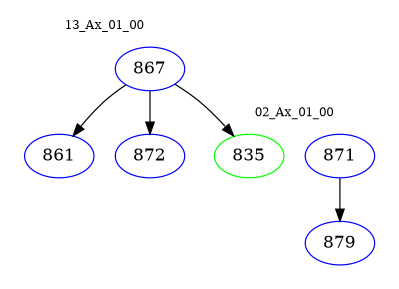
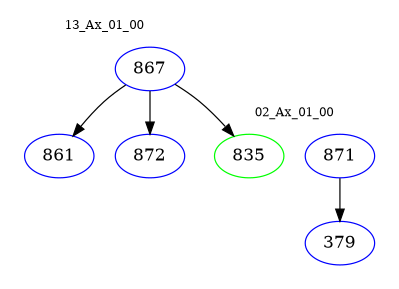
(340, 243) -> (340, 243)
